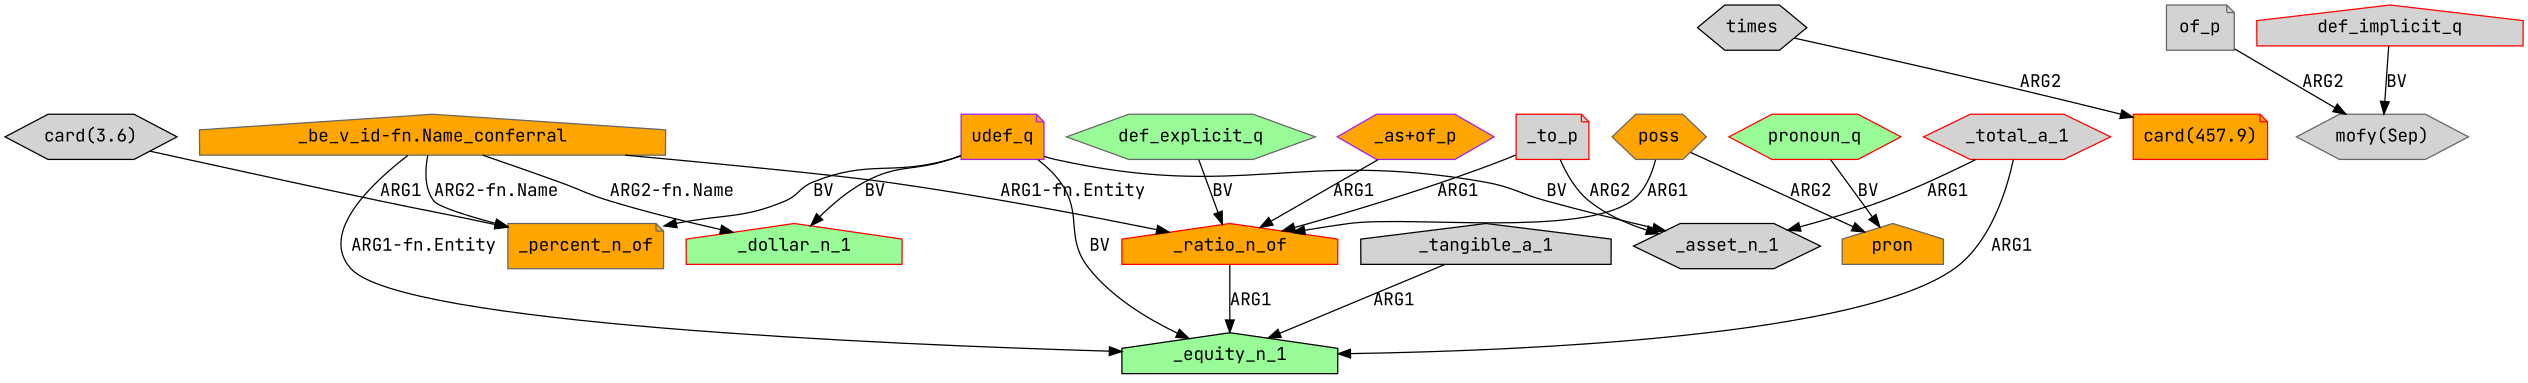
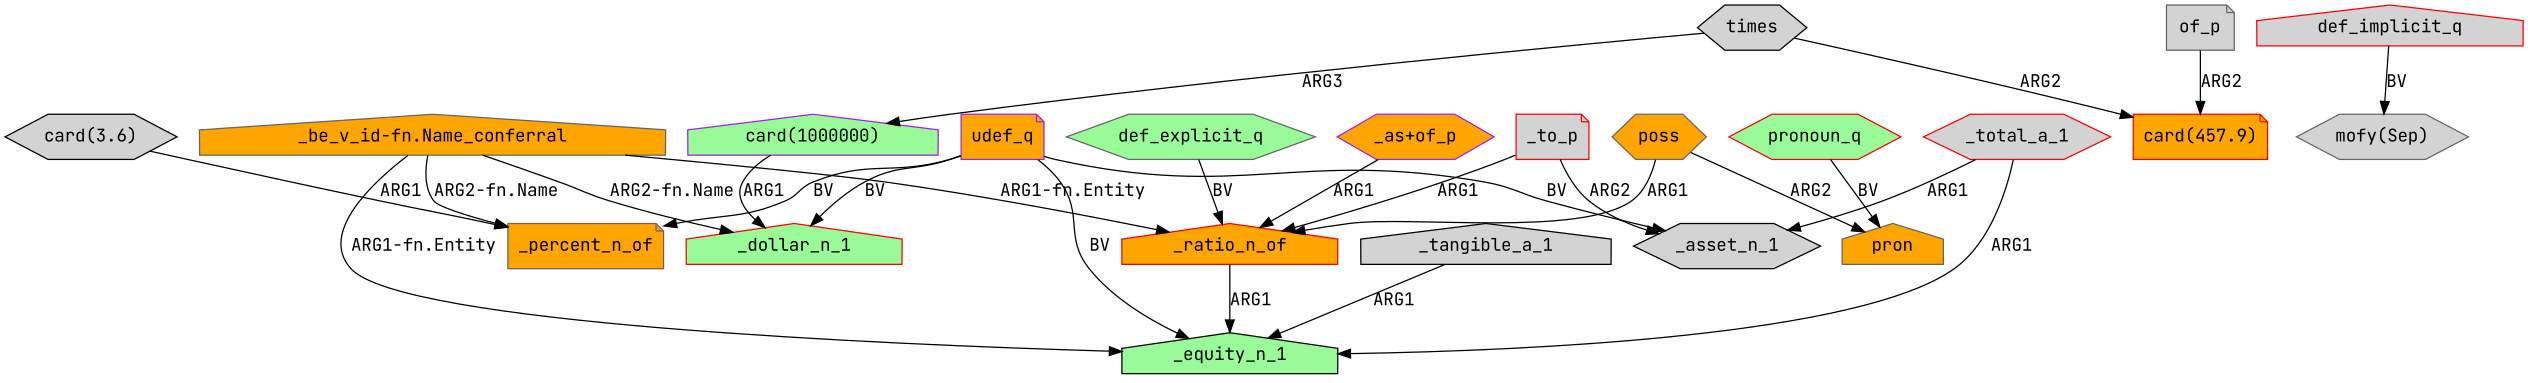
(2285, 78) -> (2200, 76)
none -> (813, 137)
